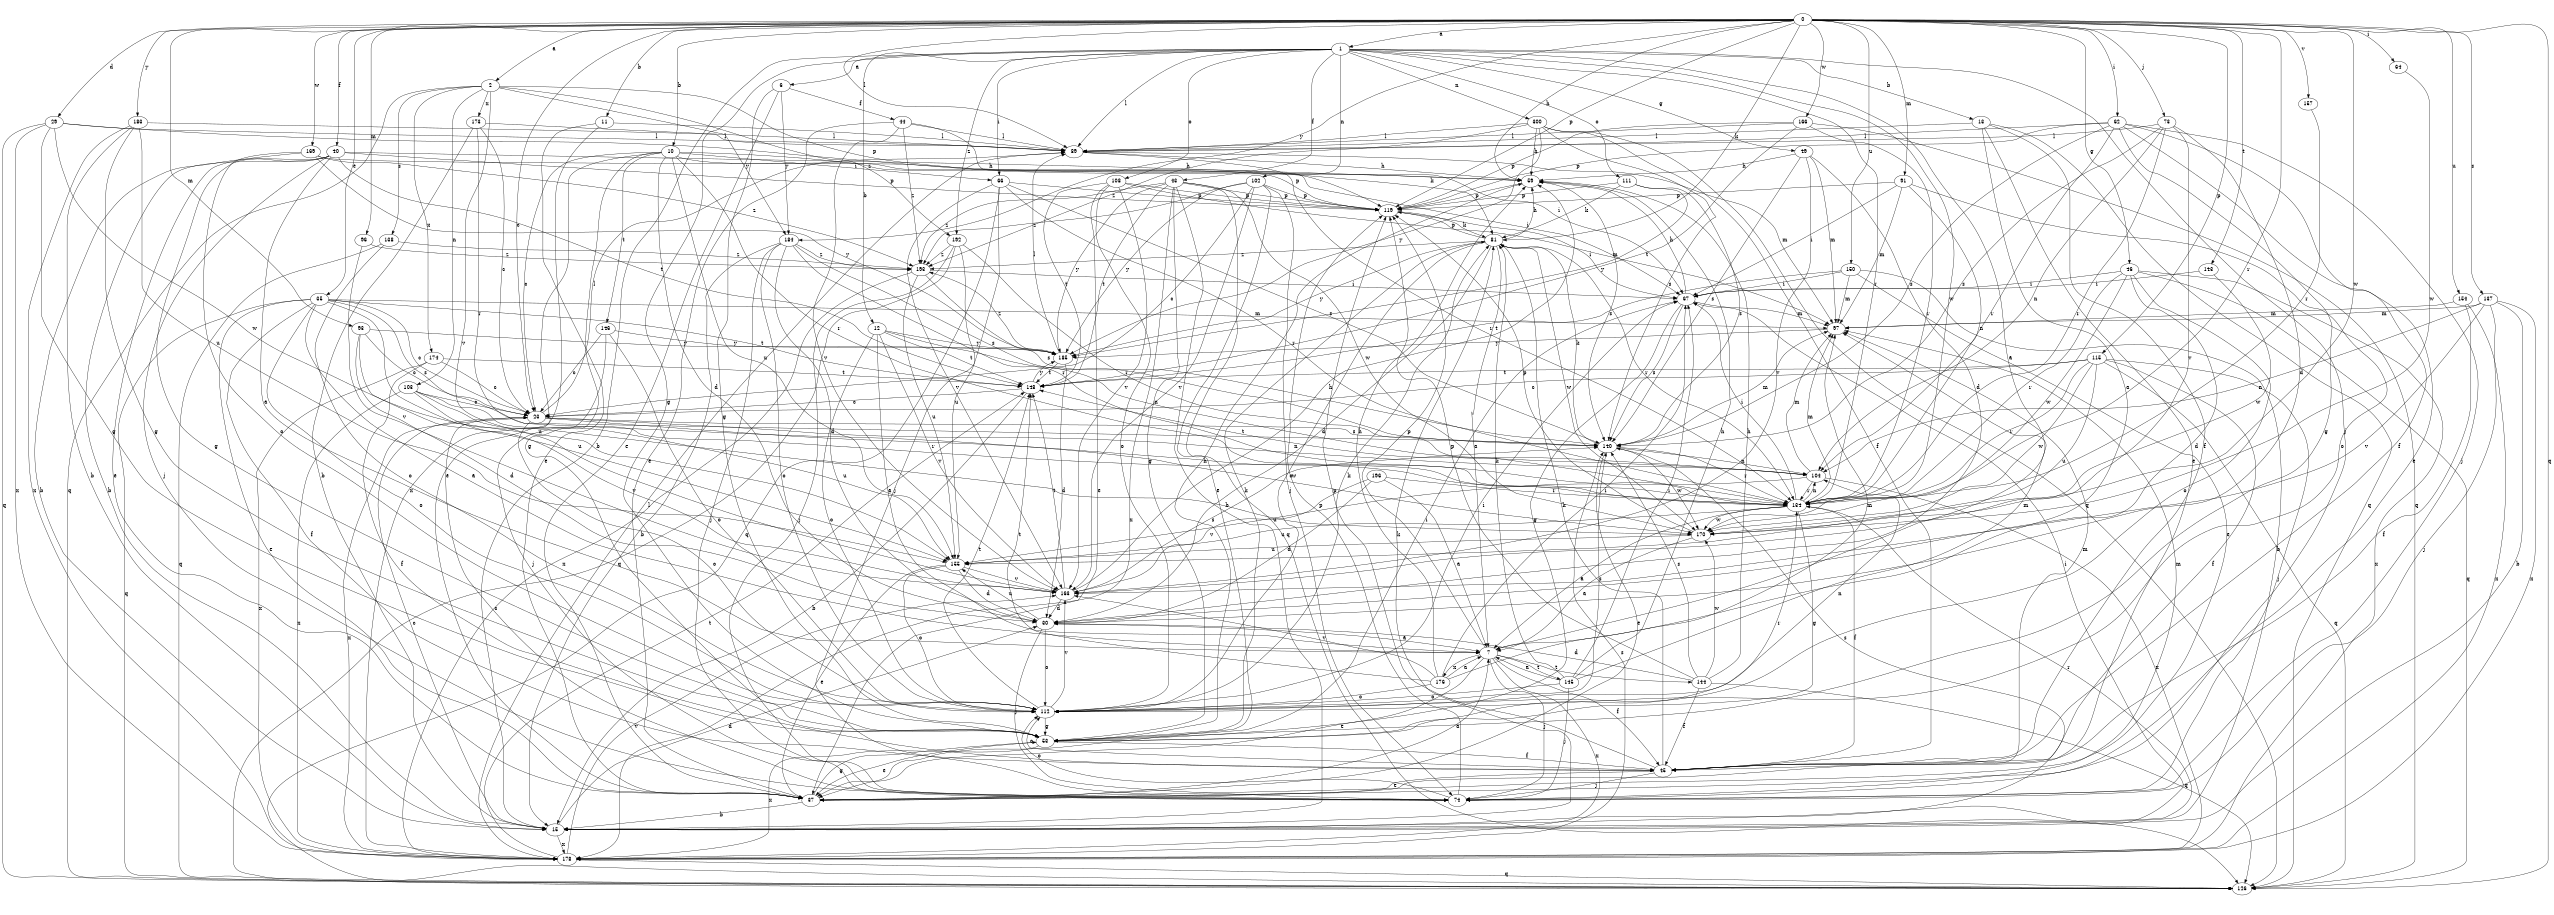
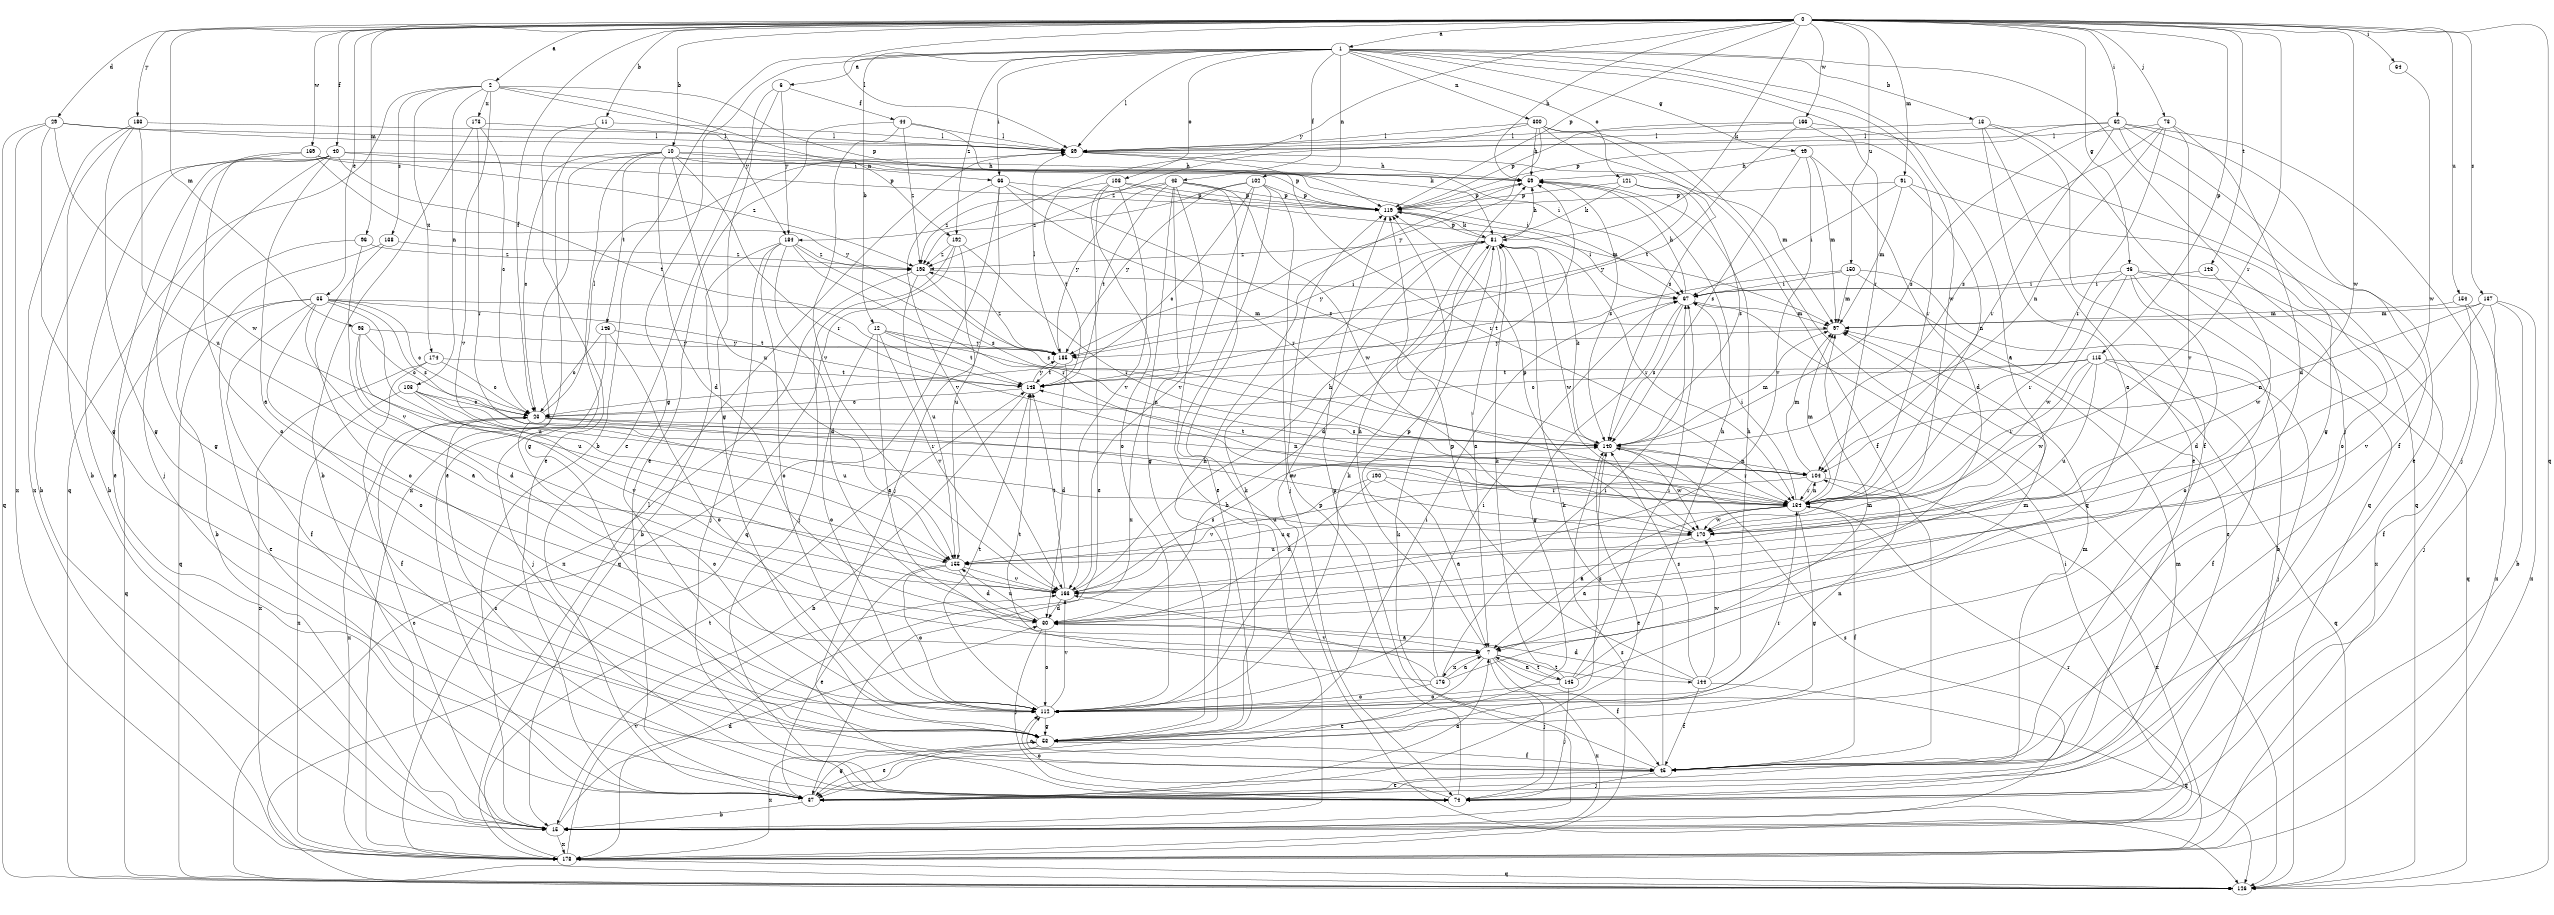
(2308, 104) -> none
(870, 167) -> (870, 167)
(1627, 181) -> (1627, 181)
(518, 226) -> (518, 226)
(1377, 476) -> (1377, 476)
none -> (224, 563)
